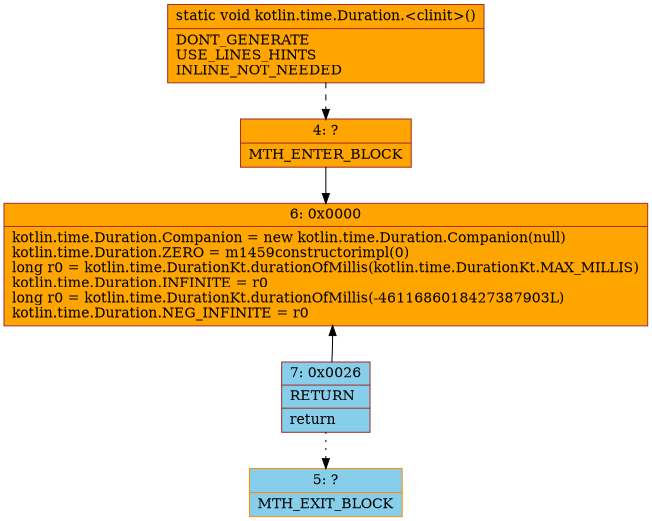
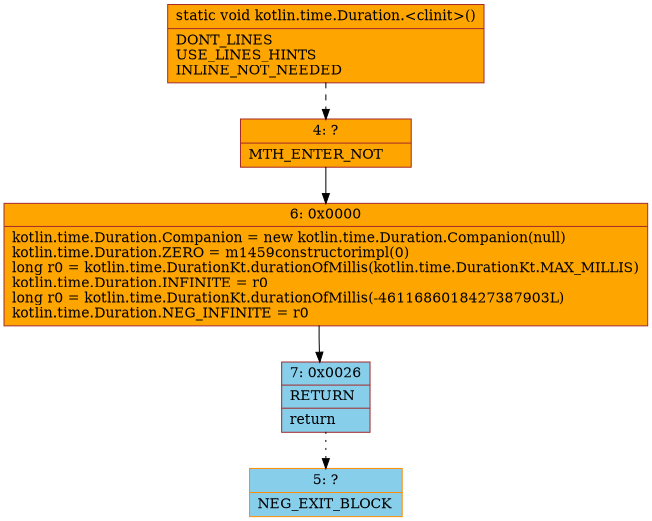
(243, 40) -> (224, 40)
(326, 155) -> (316, 155)
(332, 349) -> (319, 339)
(326, 504) -> (325, 504)
